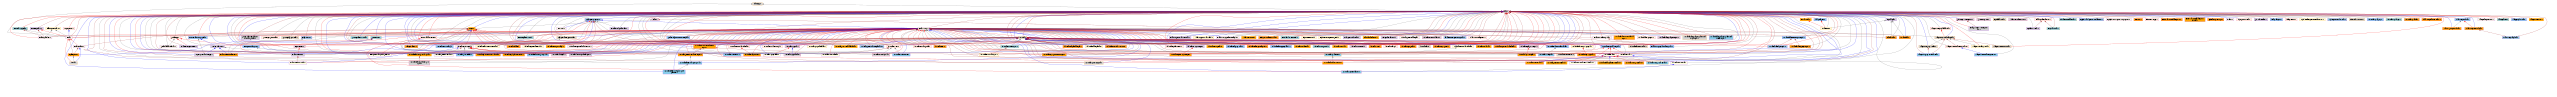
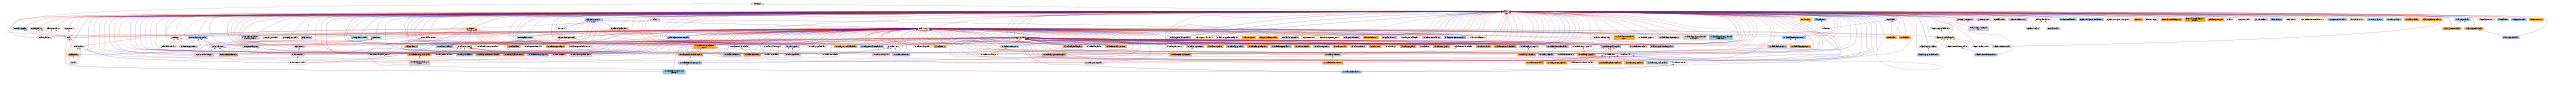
(2357, 20) -> (2357, 20)
(1582, 63) -> (1582, 63)
